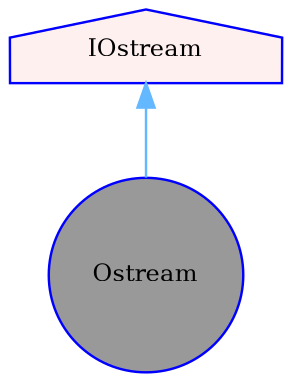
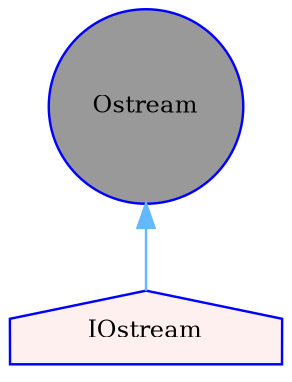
(146, 143) -> (146, 259)
